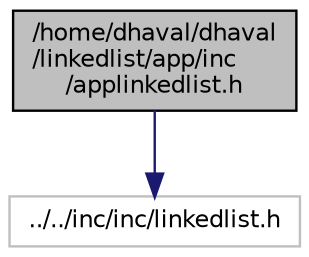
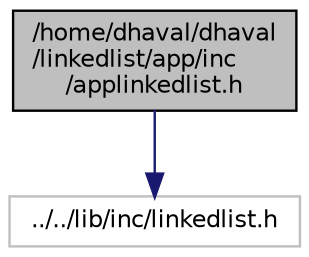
(155, 221) -> (155, 221)
